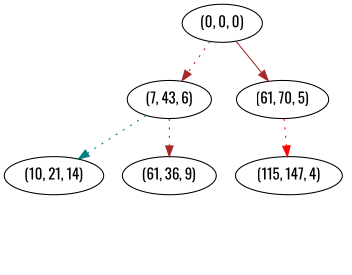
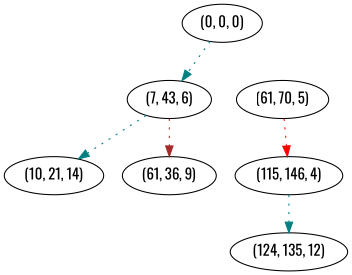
(199, 57) -> (199, 57)
(249, 57) -> none
(289, 176) -> (289, 176)
none -> (289, 252)
